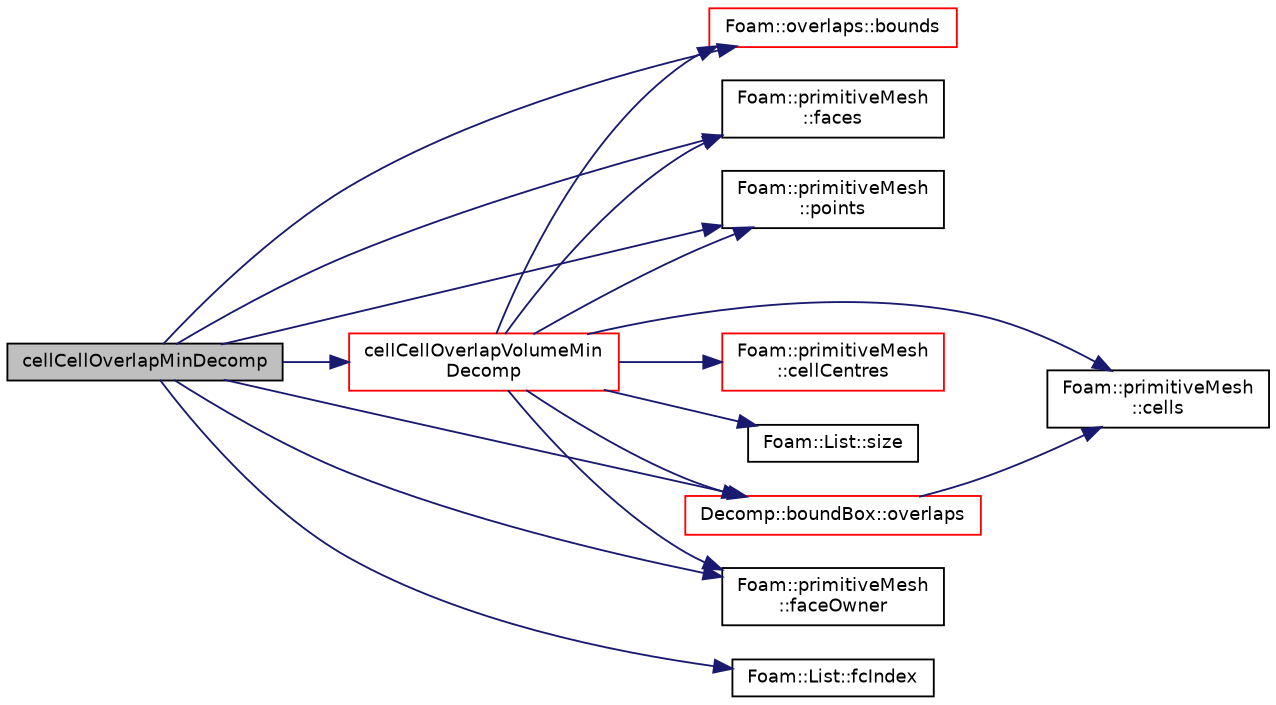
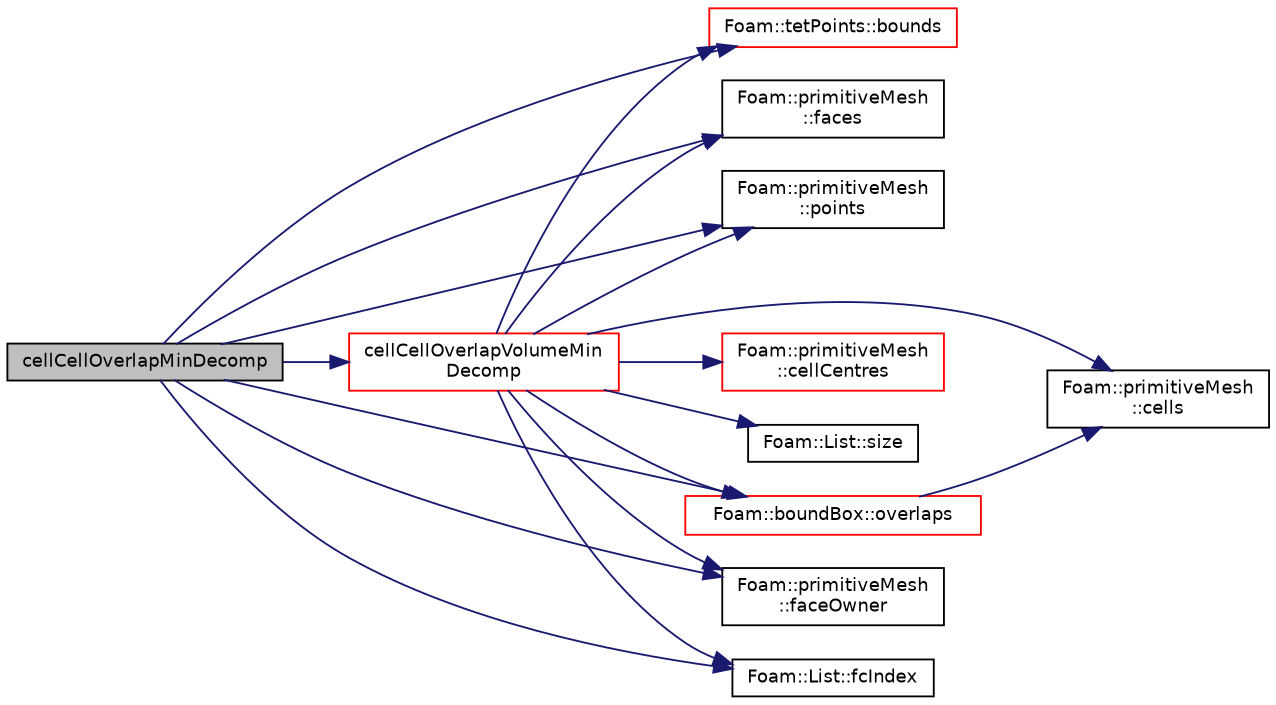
(833, 28) -> (833, 28)
(833, 515) -> (833, 515)
none -> (575, 528)
